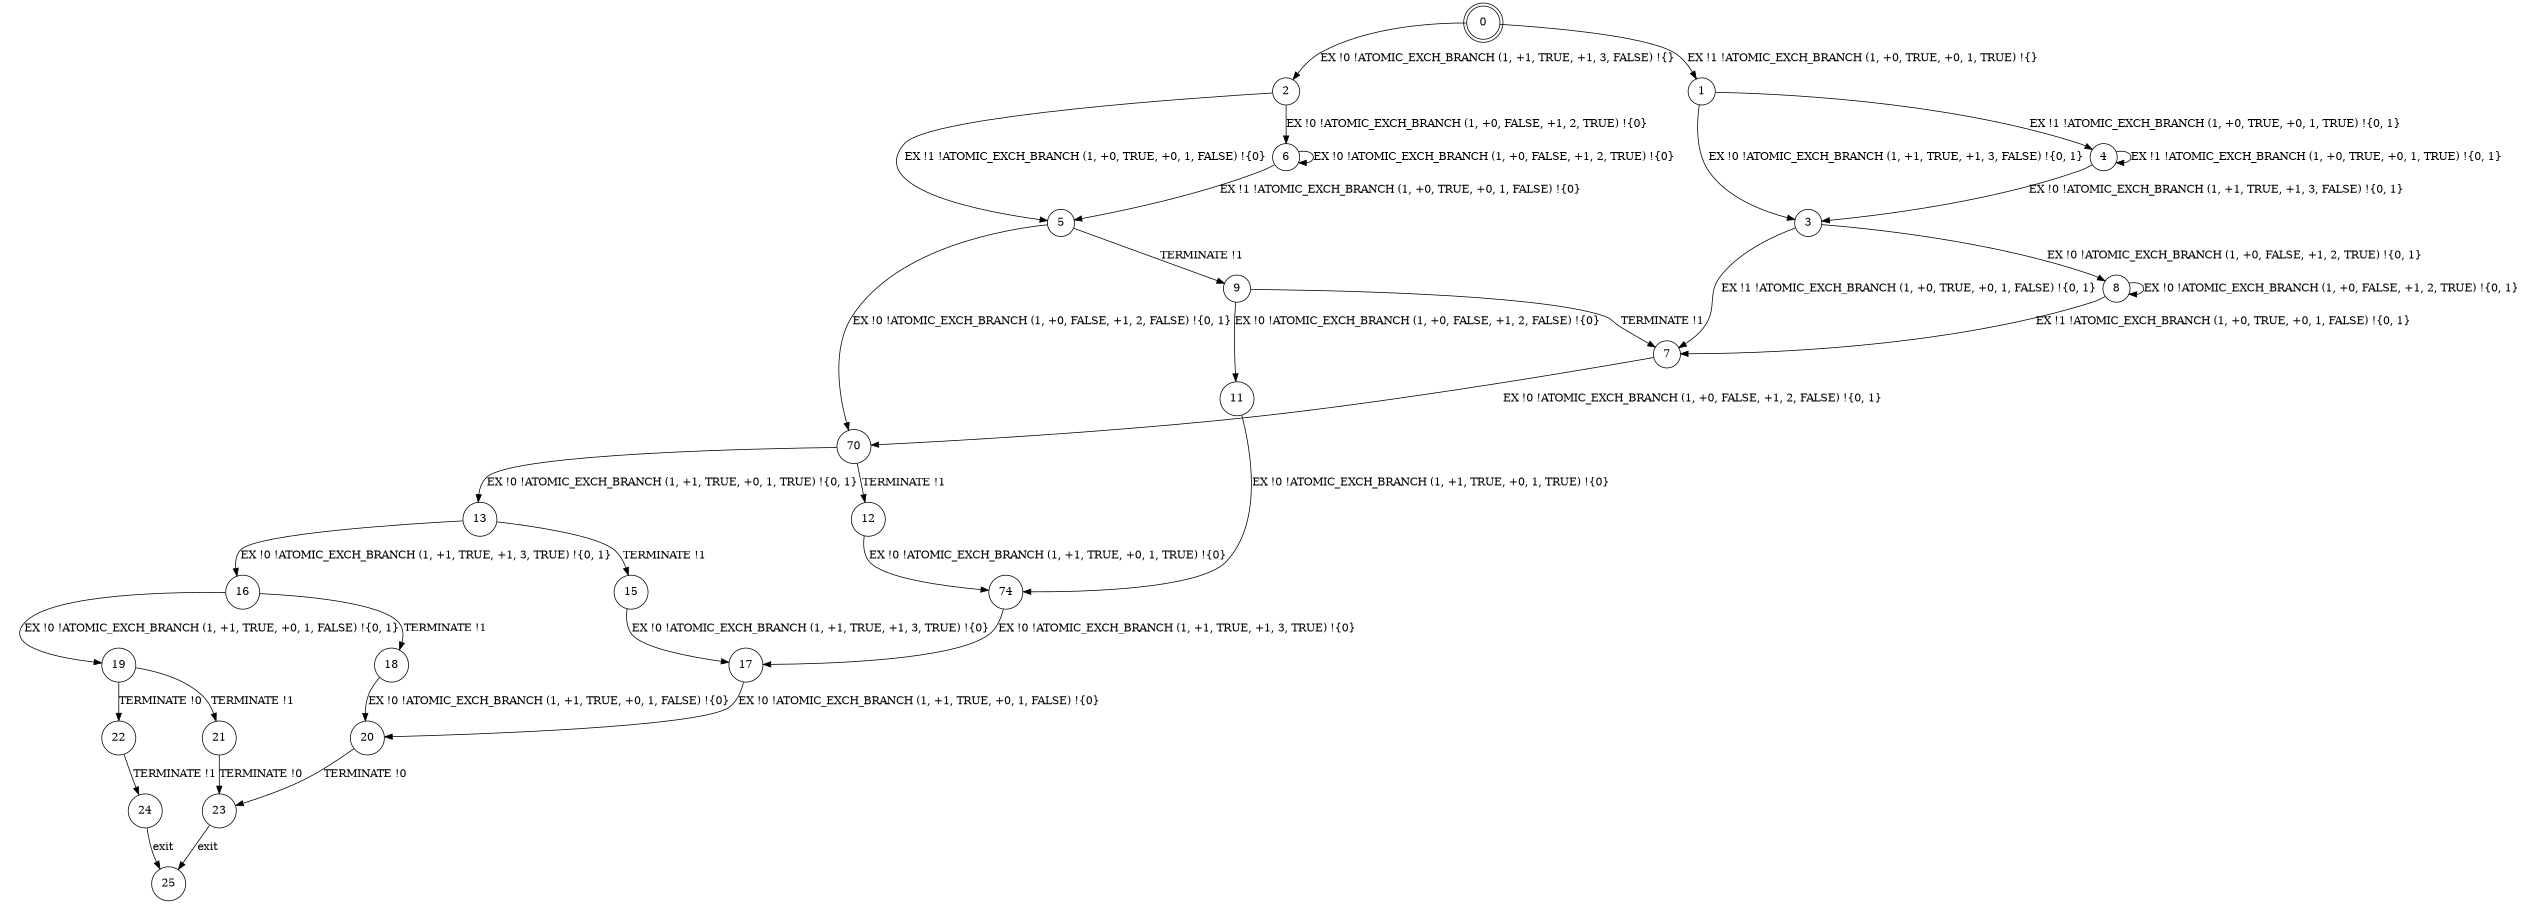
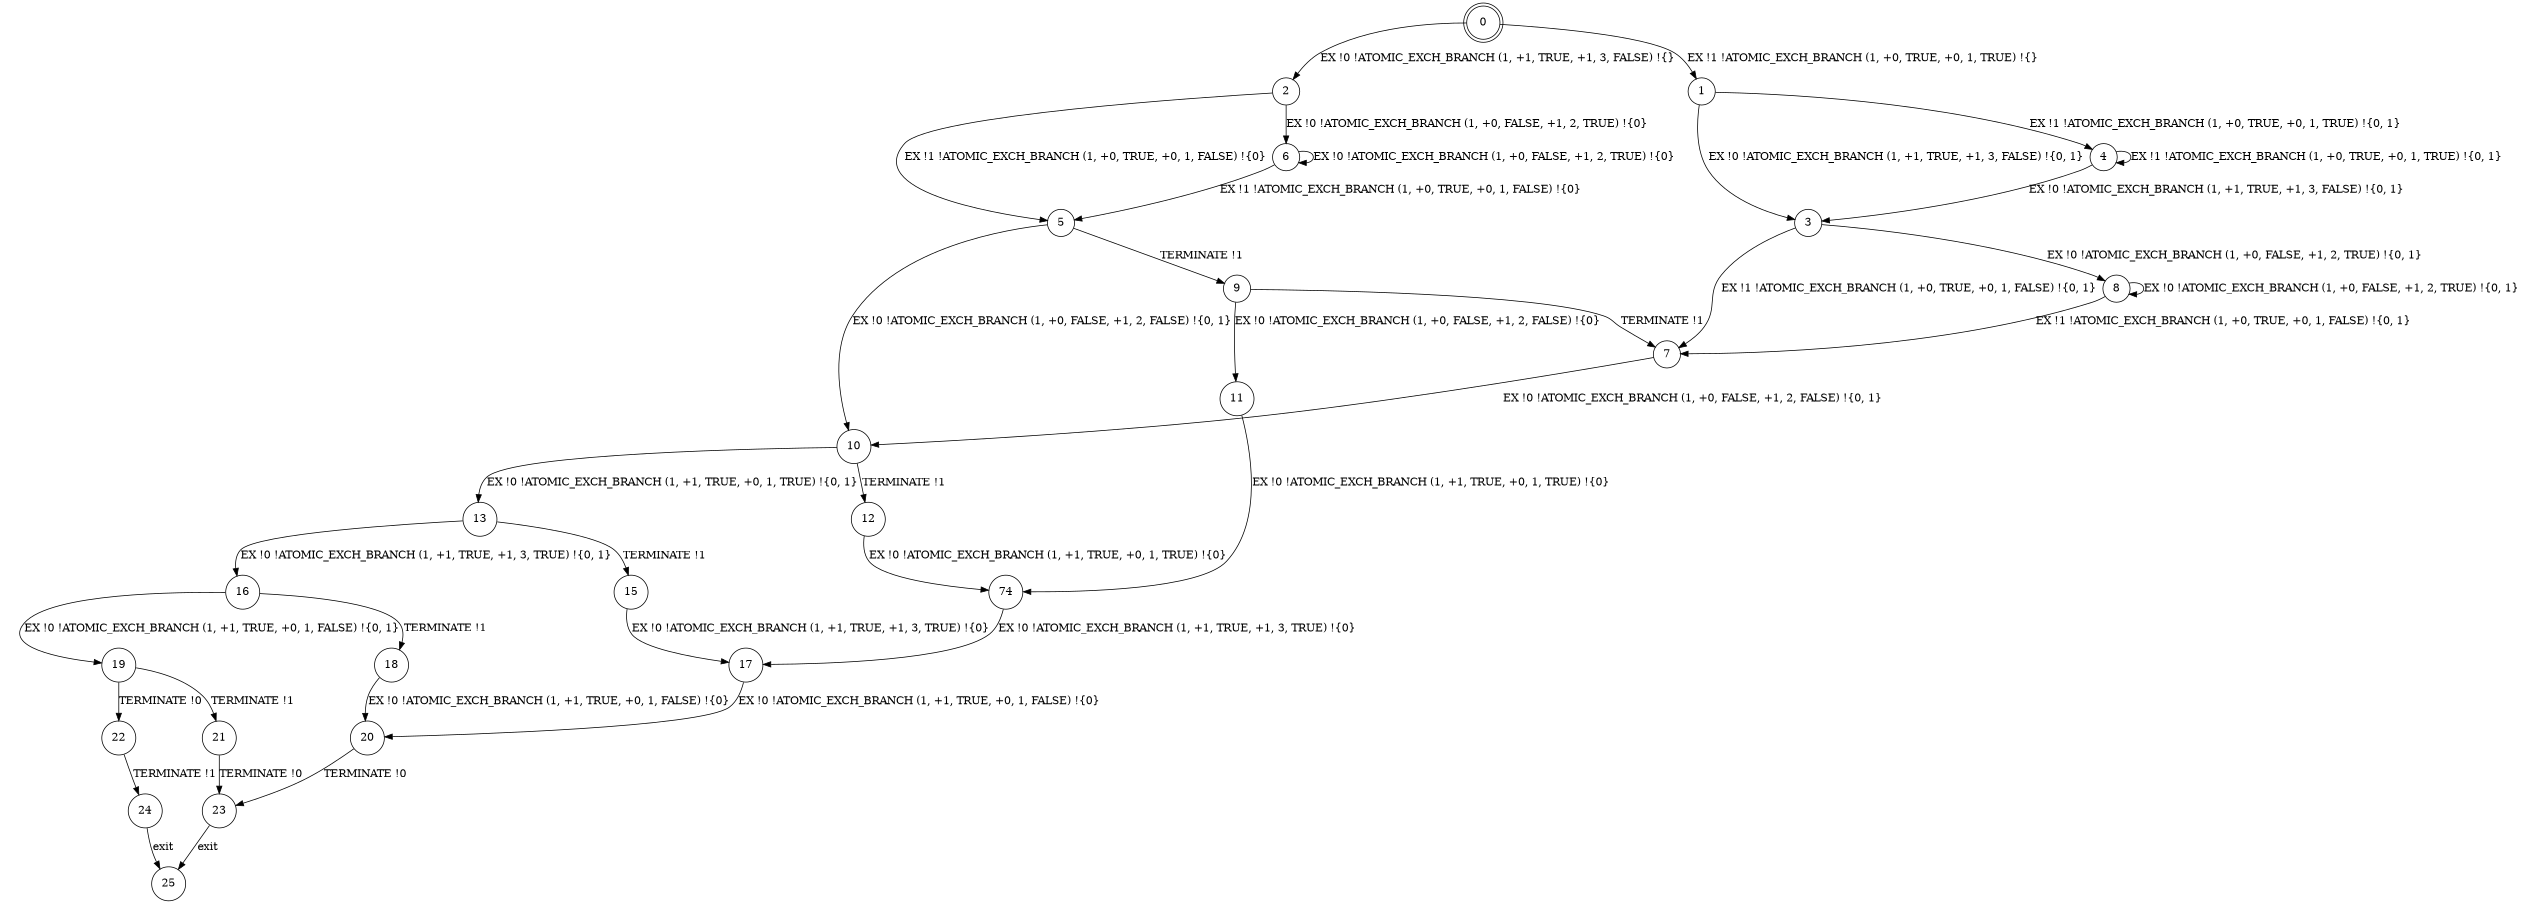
(854, 447) -> (854, 447)
